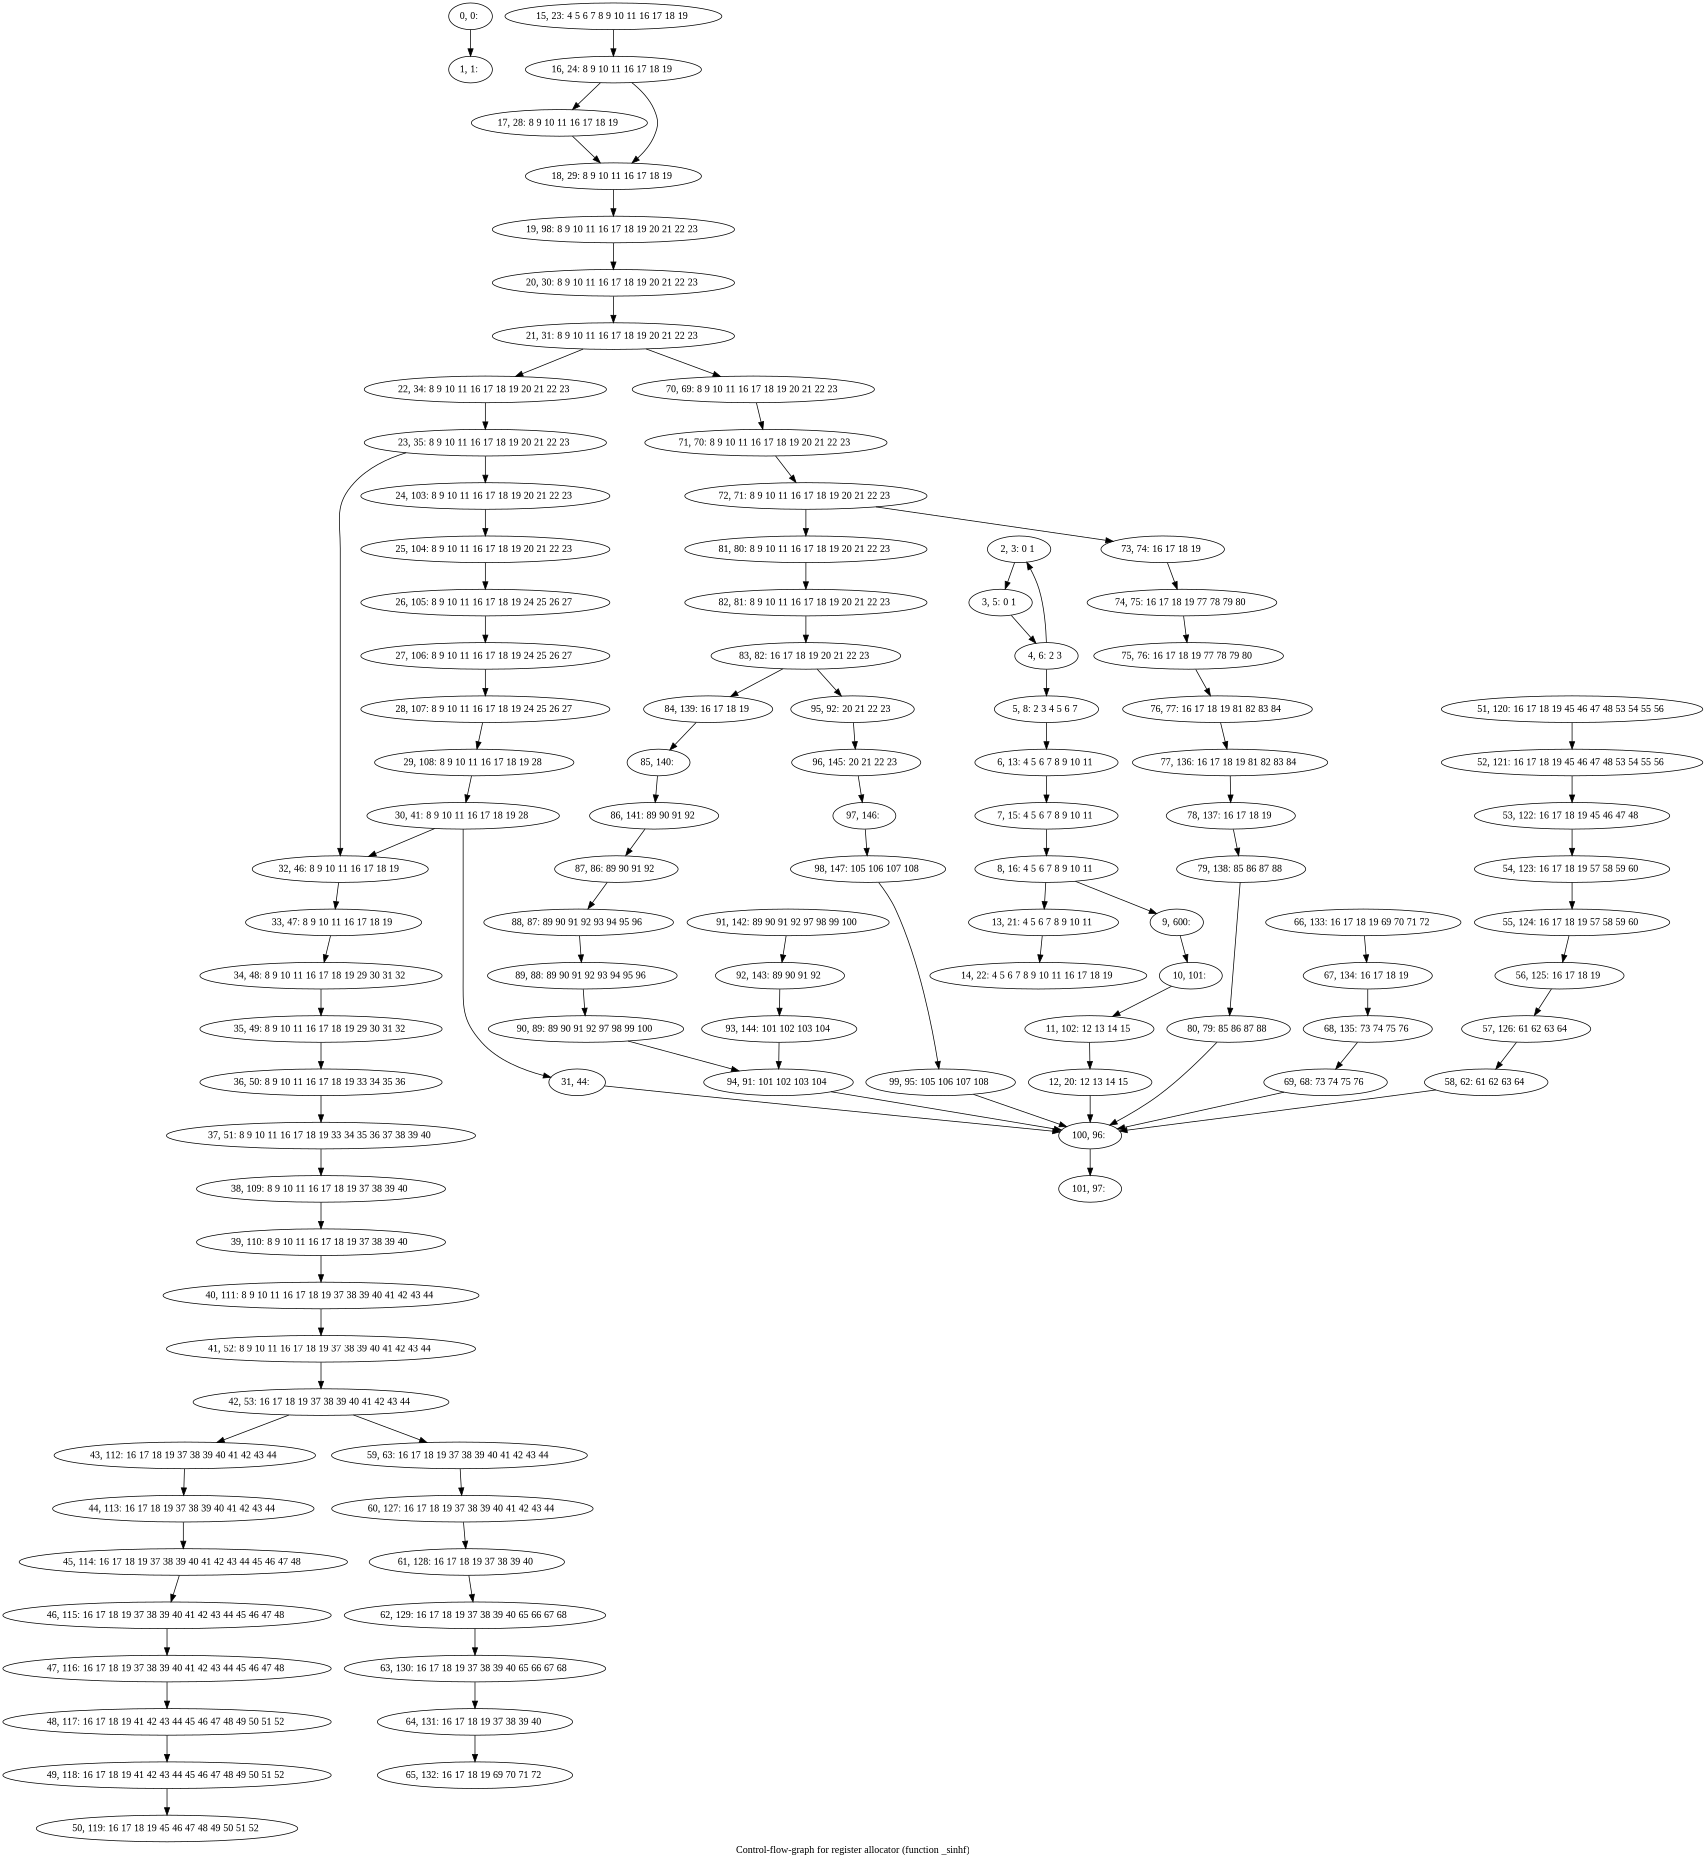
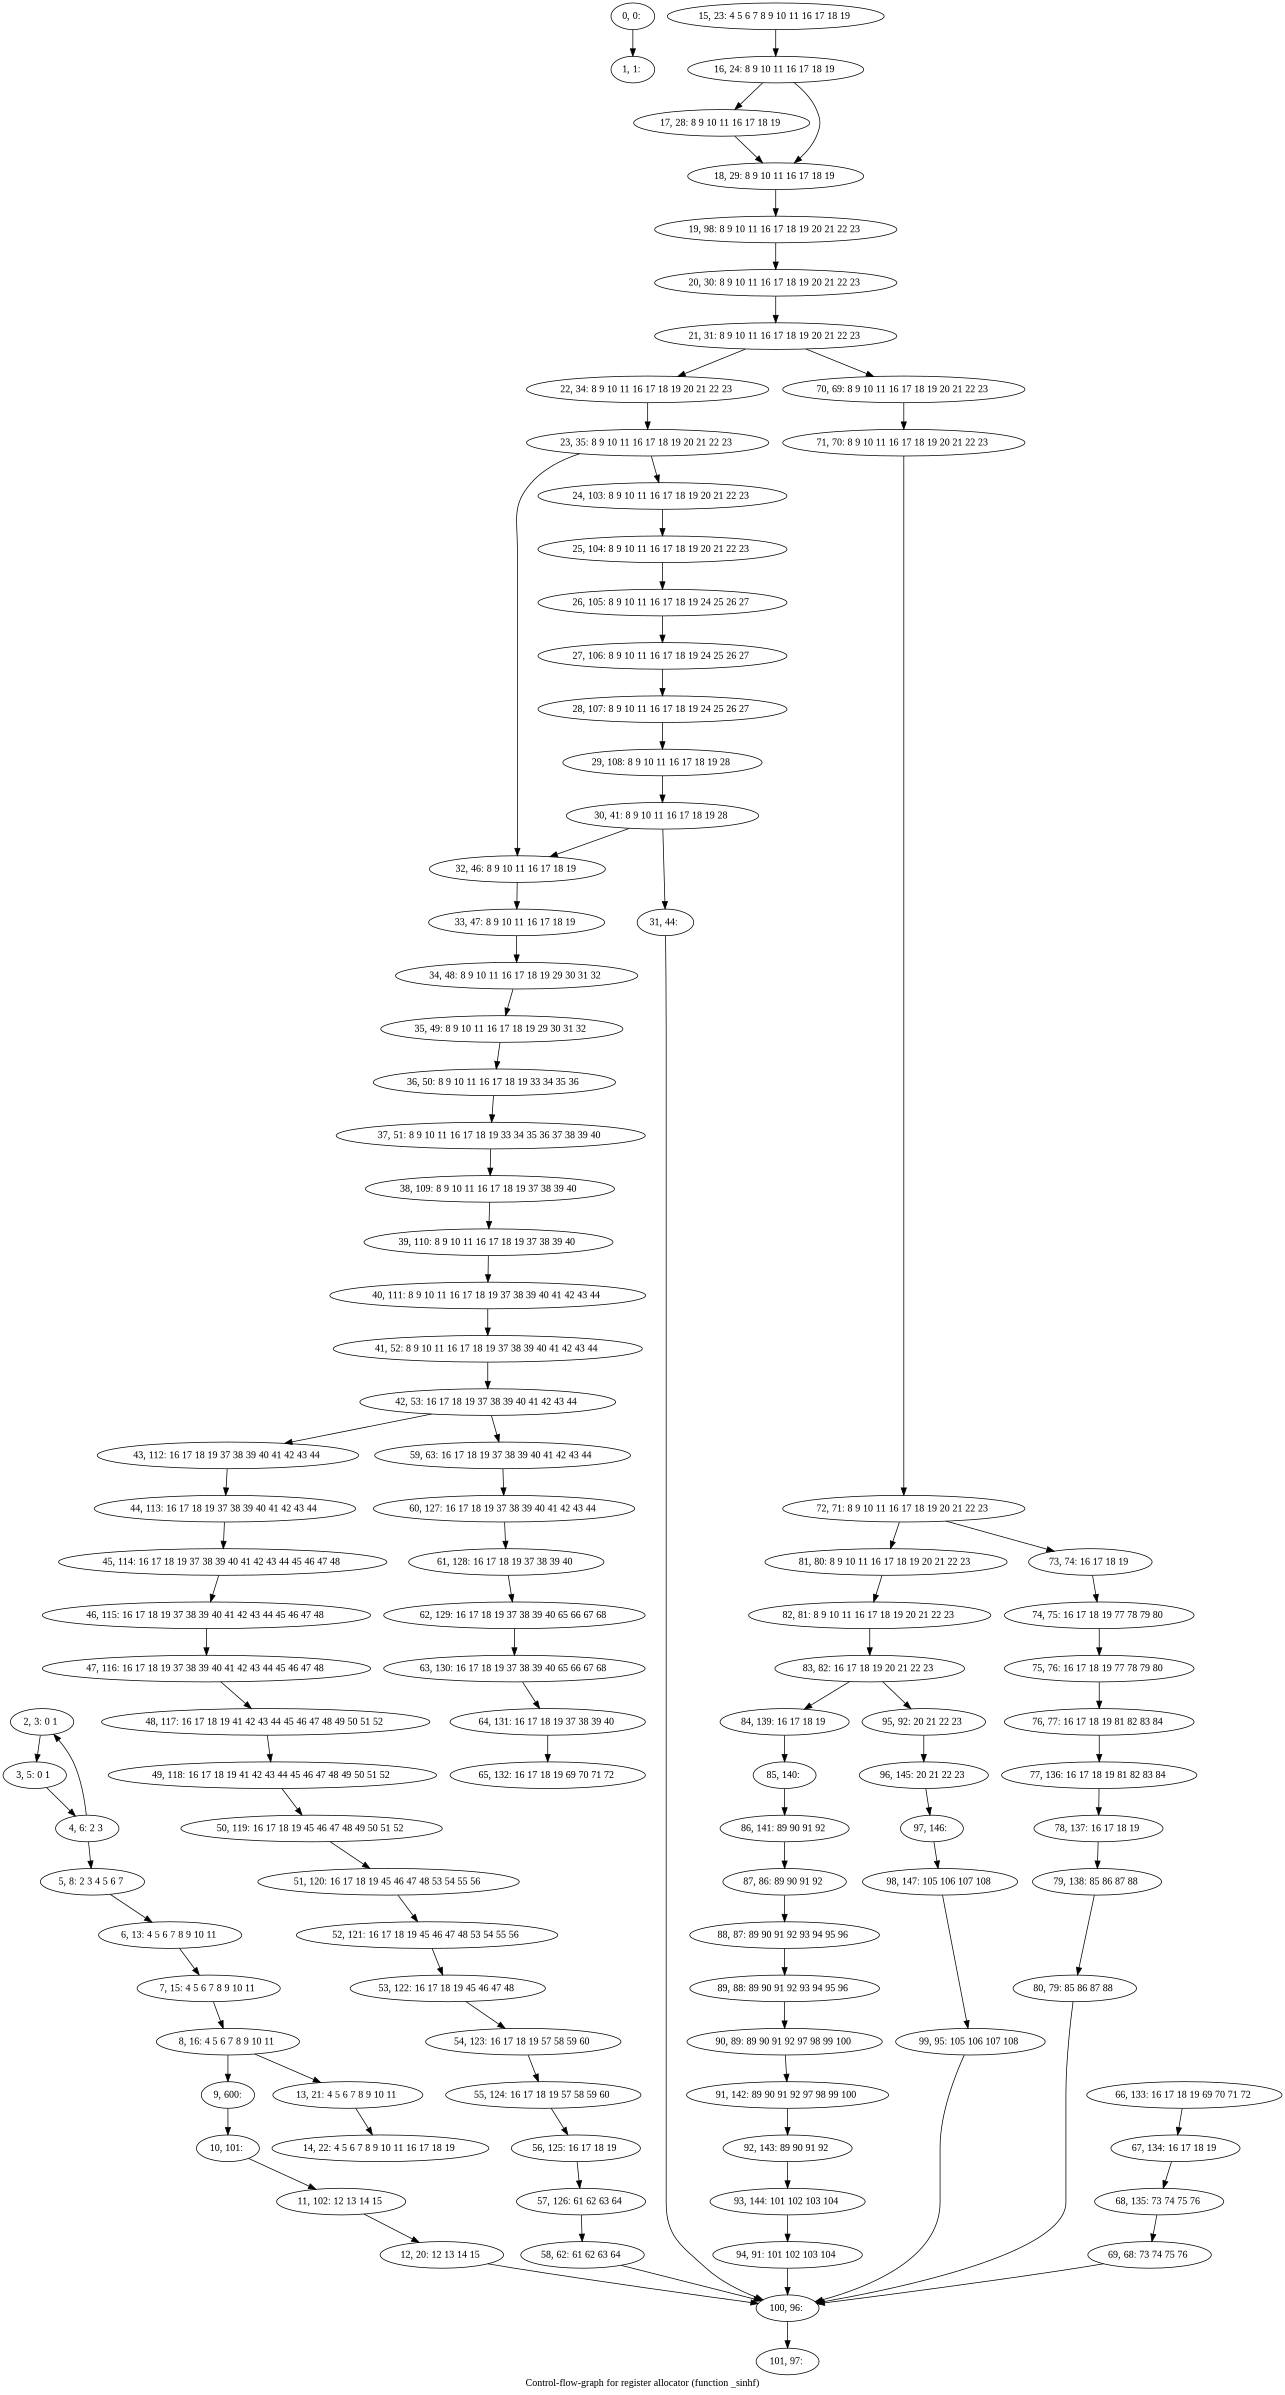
(680, 1055) -> (786, 2065)
none -> (347, 1853)
